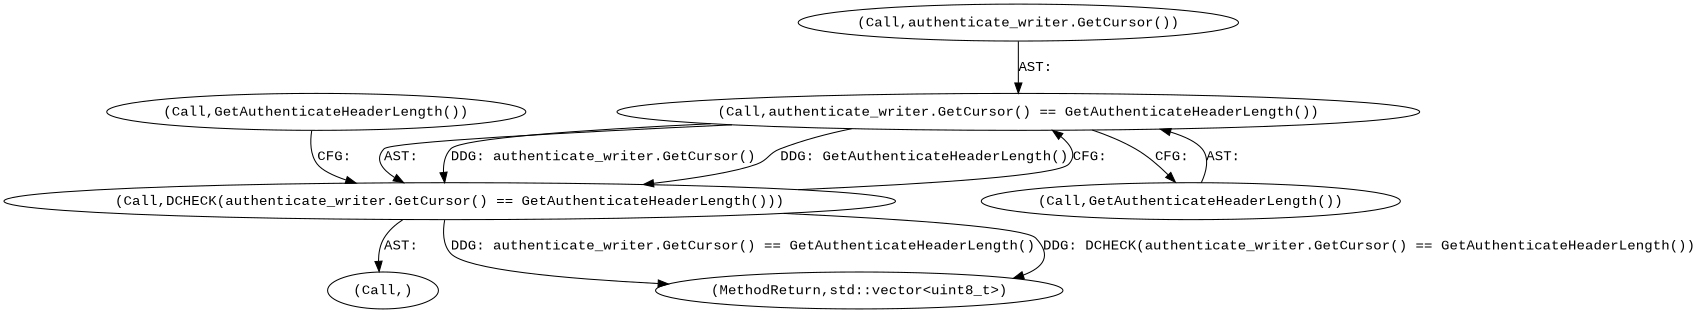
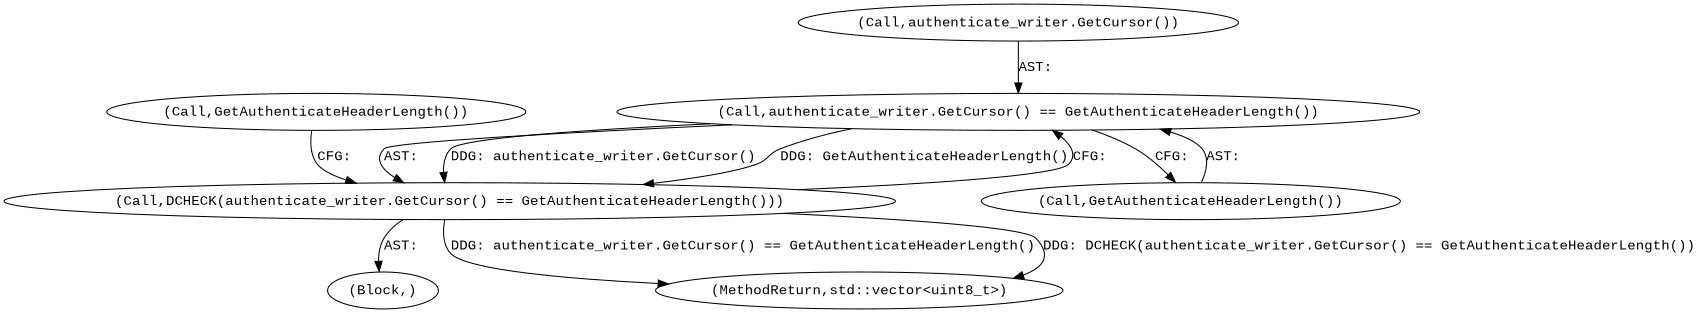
(383, 290) -> (383, 290)
